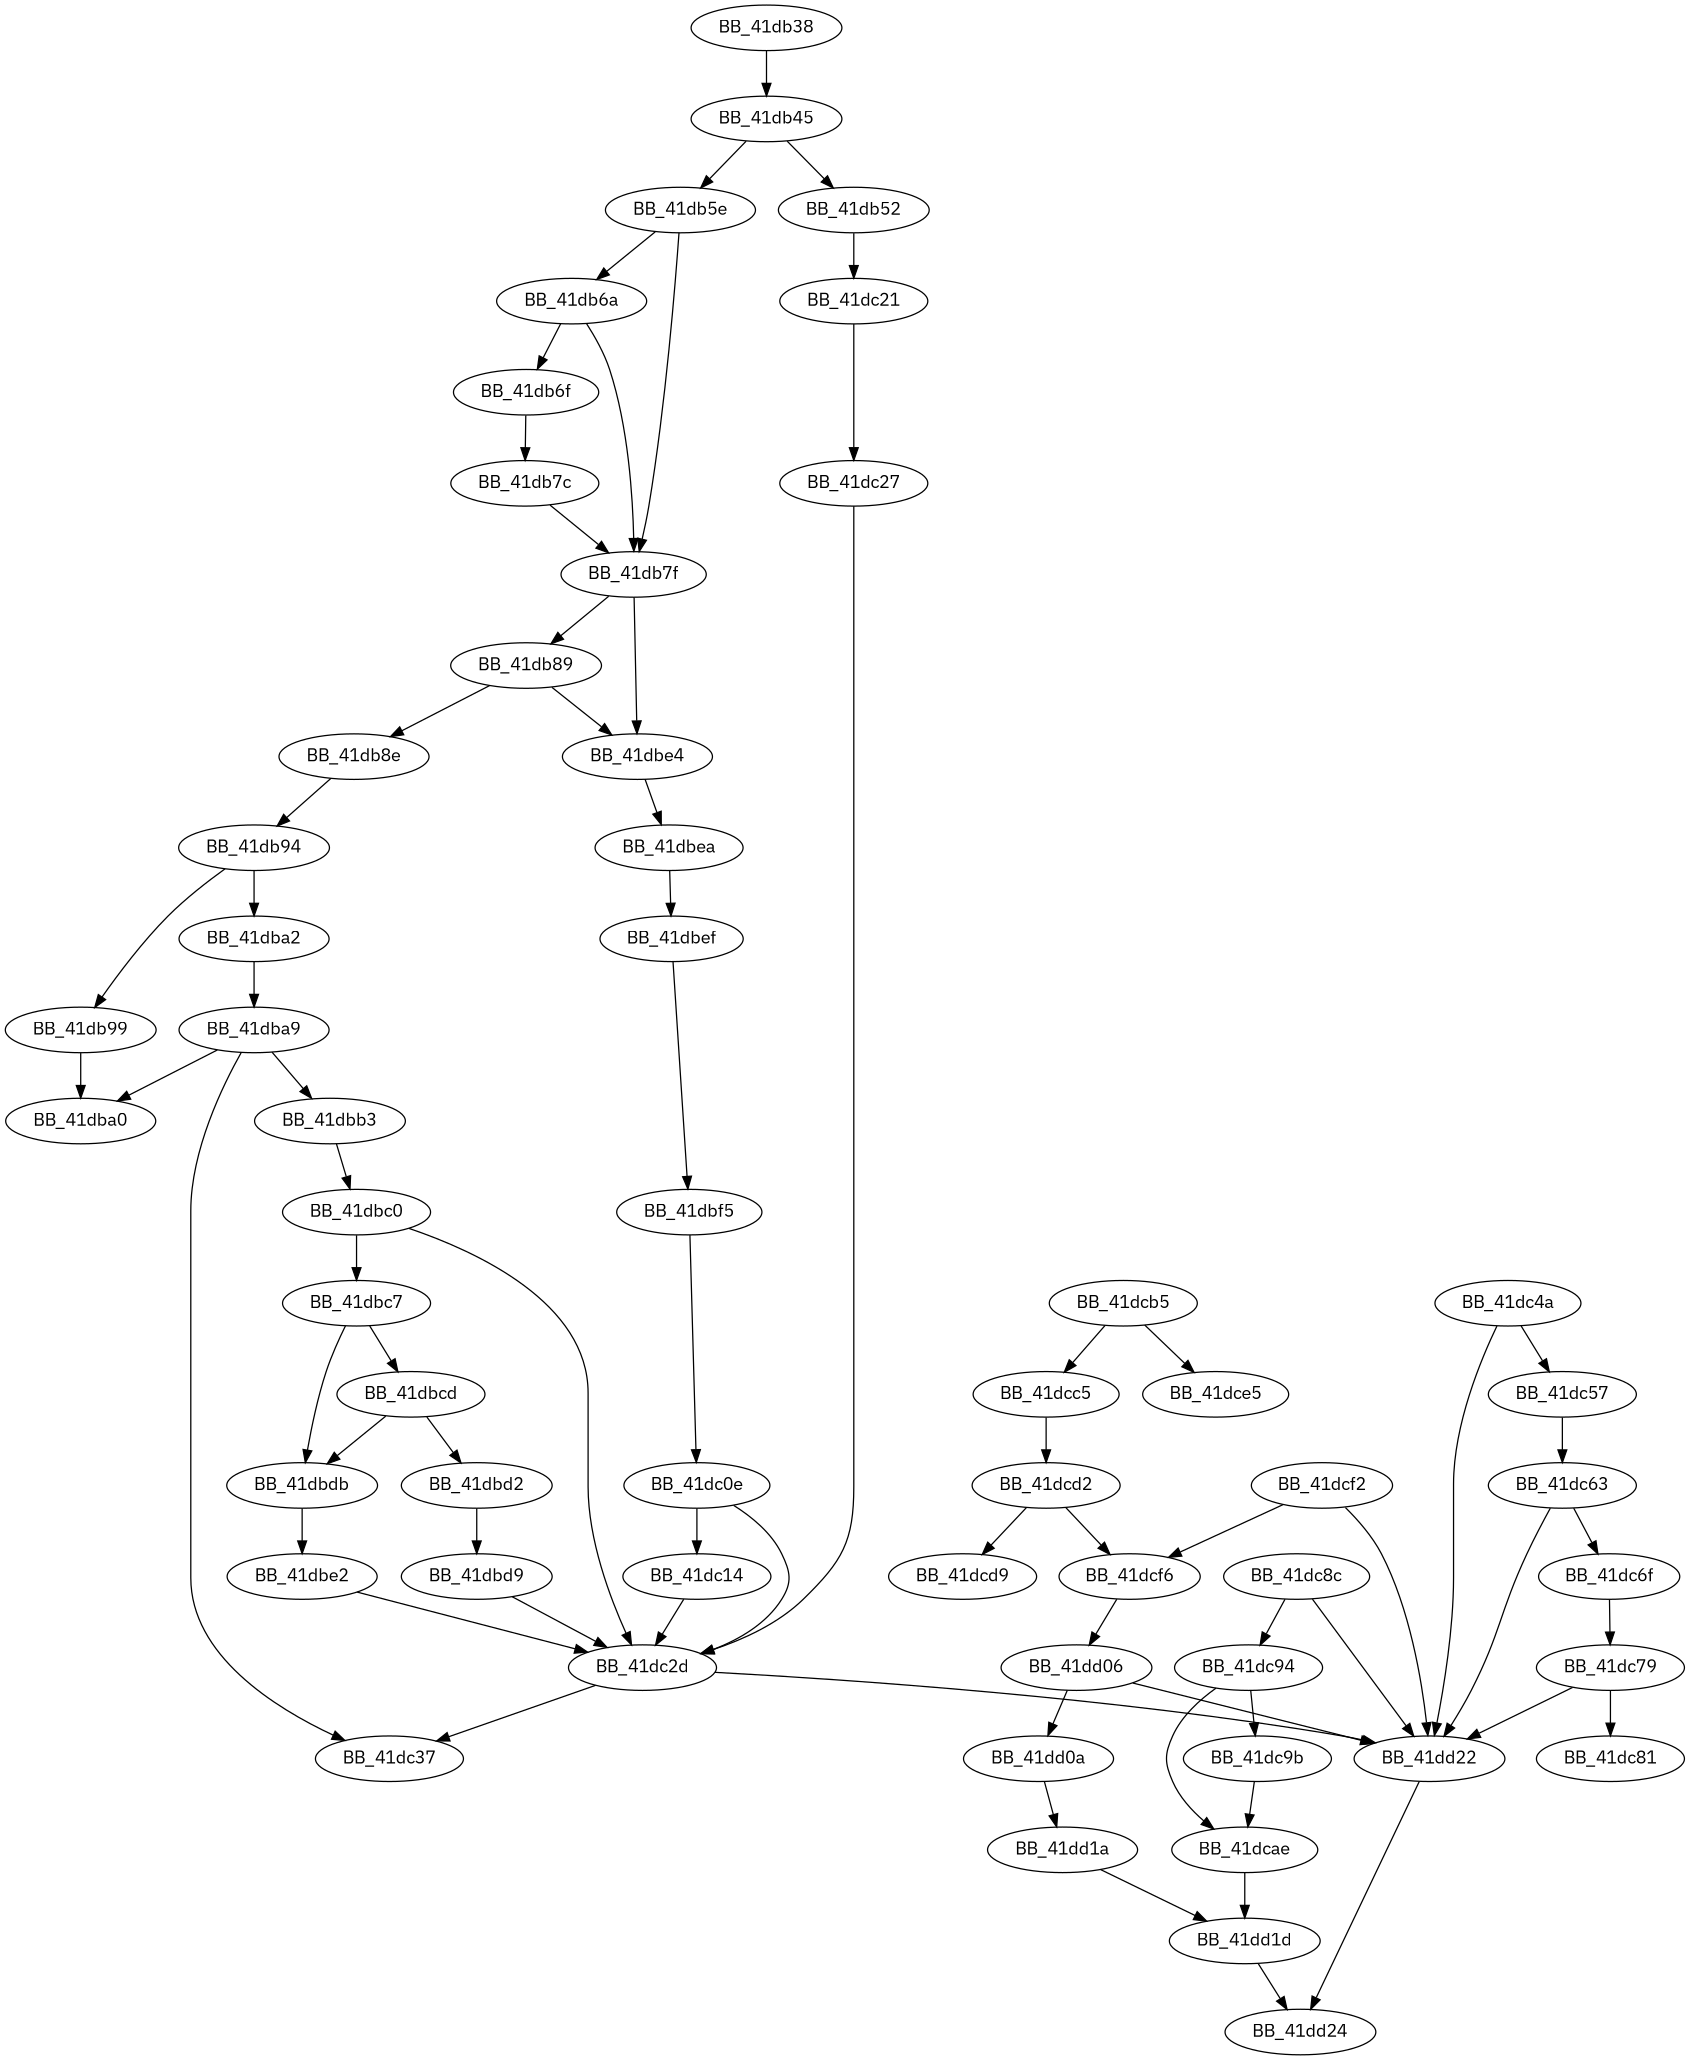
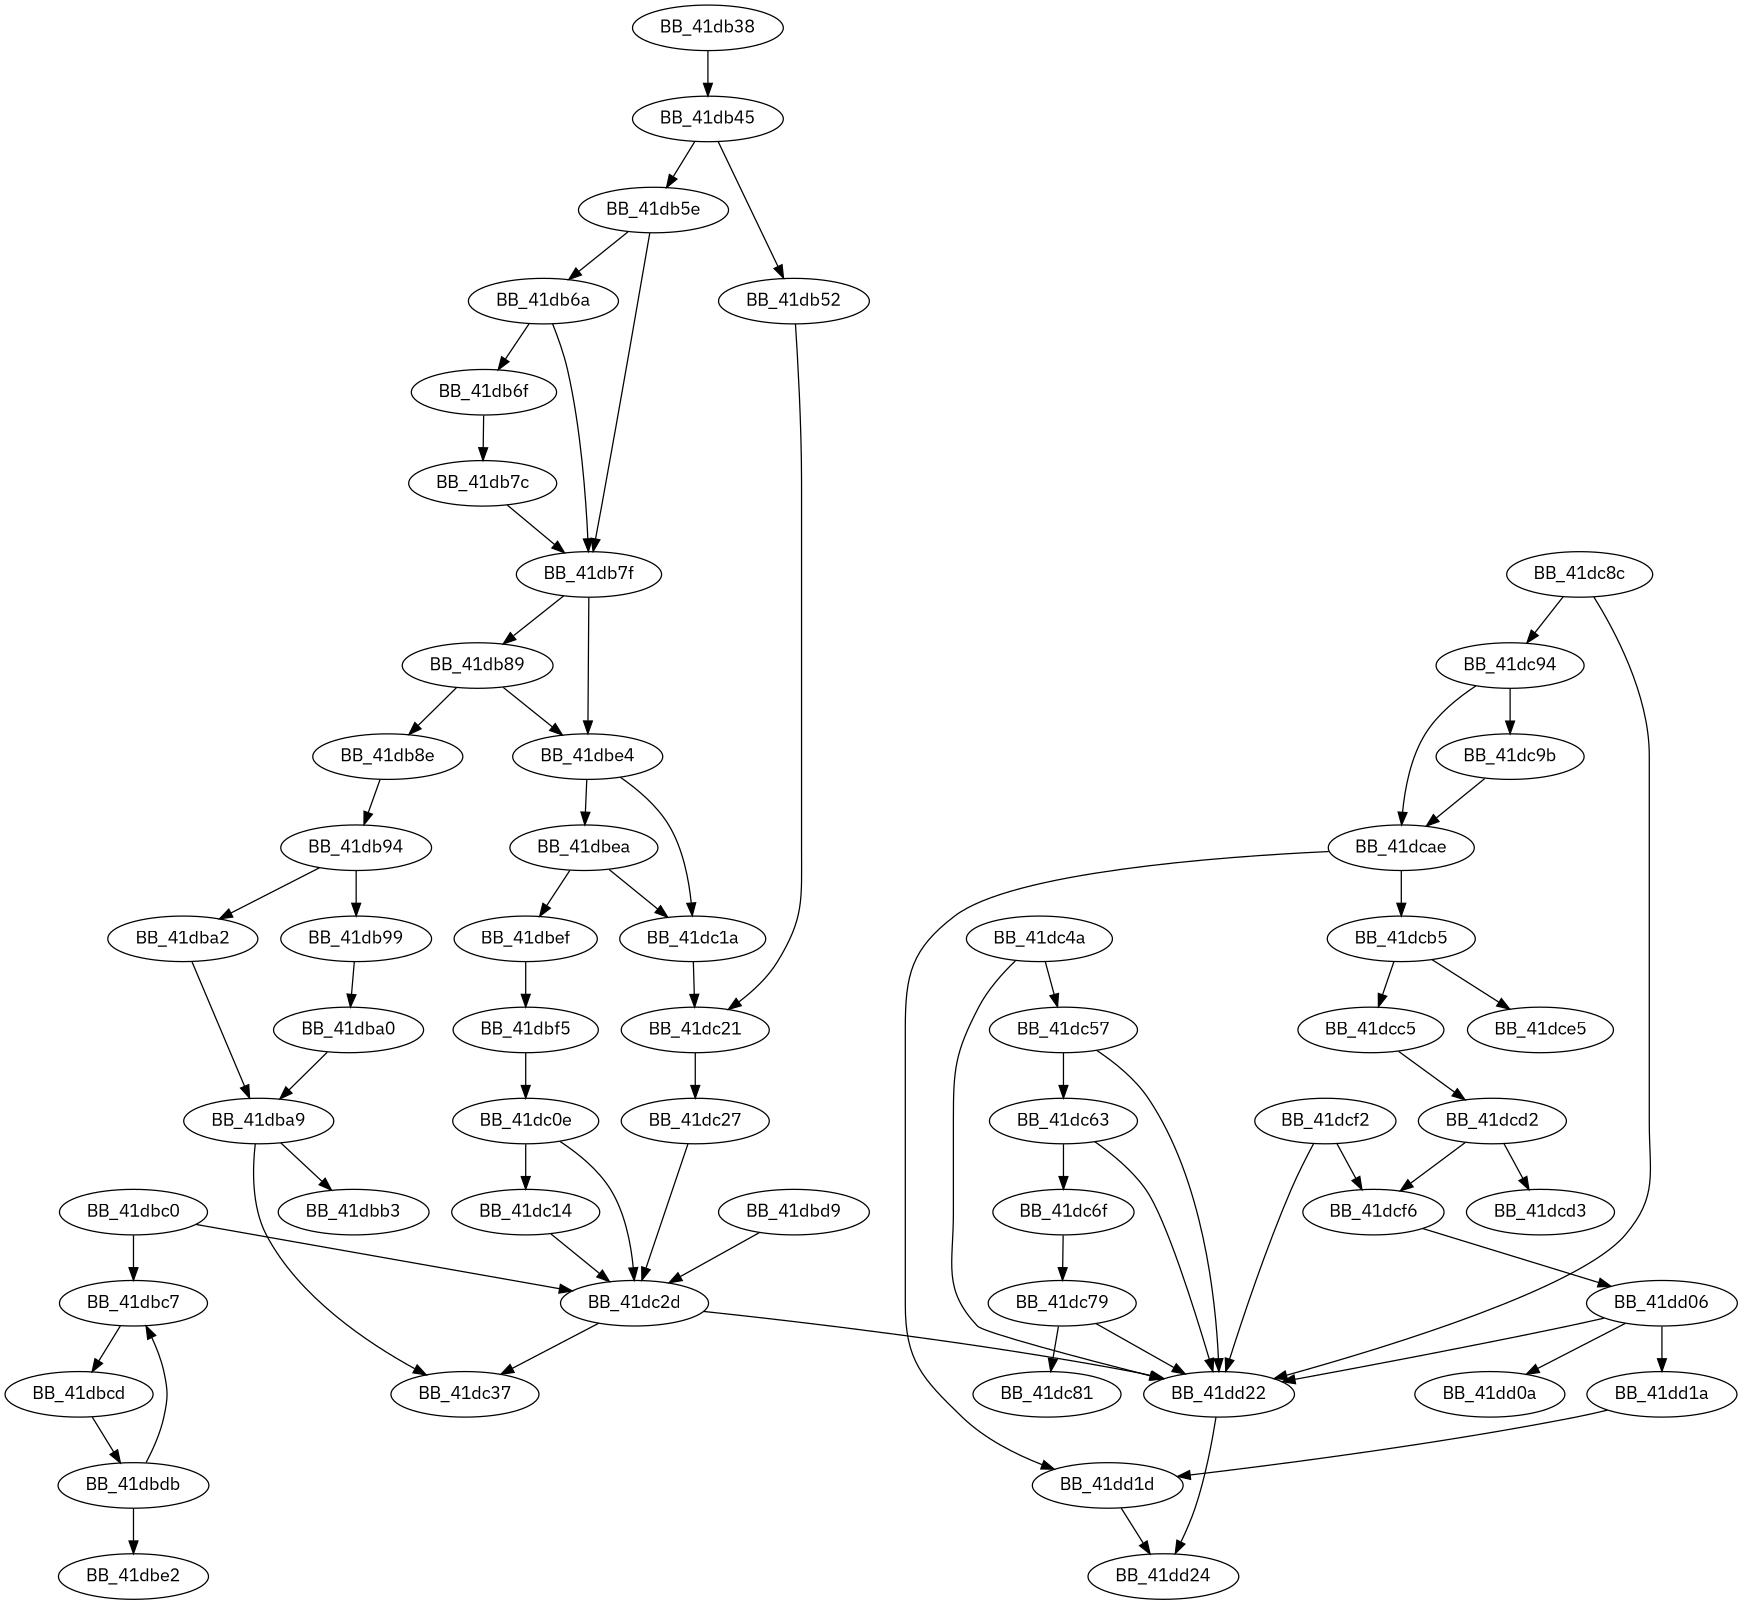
none -> (1401, 887)
none -> (693, 939)
(173, 1073) -> (308, 1071)
(341, 1160) -> none
none -> (1190, 1190)
(322, 1386) -> (167, 1401)
(477, 1485) -> none
(963, 1577) -> (1540, 1212)
(466, 1620) -> none
(1049, 1798) -> (1662, 1343)
